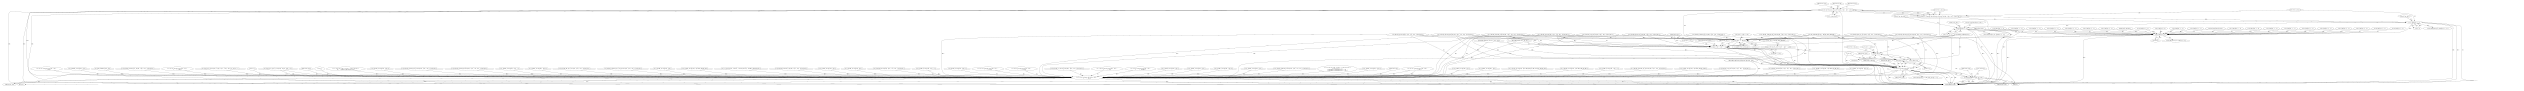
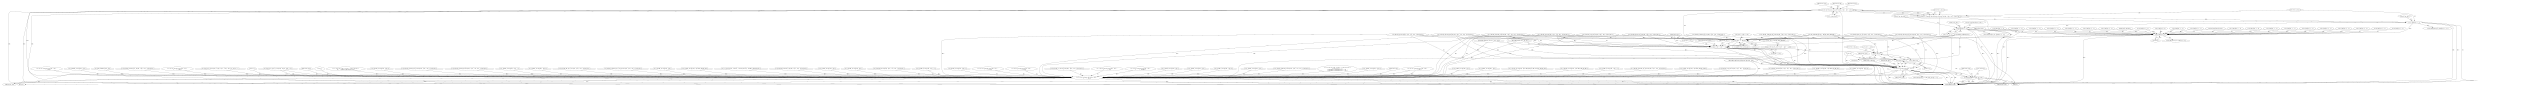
(2417, 28) -> none
